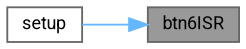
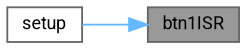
(193, 25) -> (193, 25)
